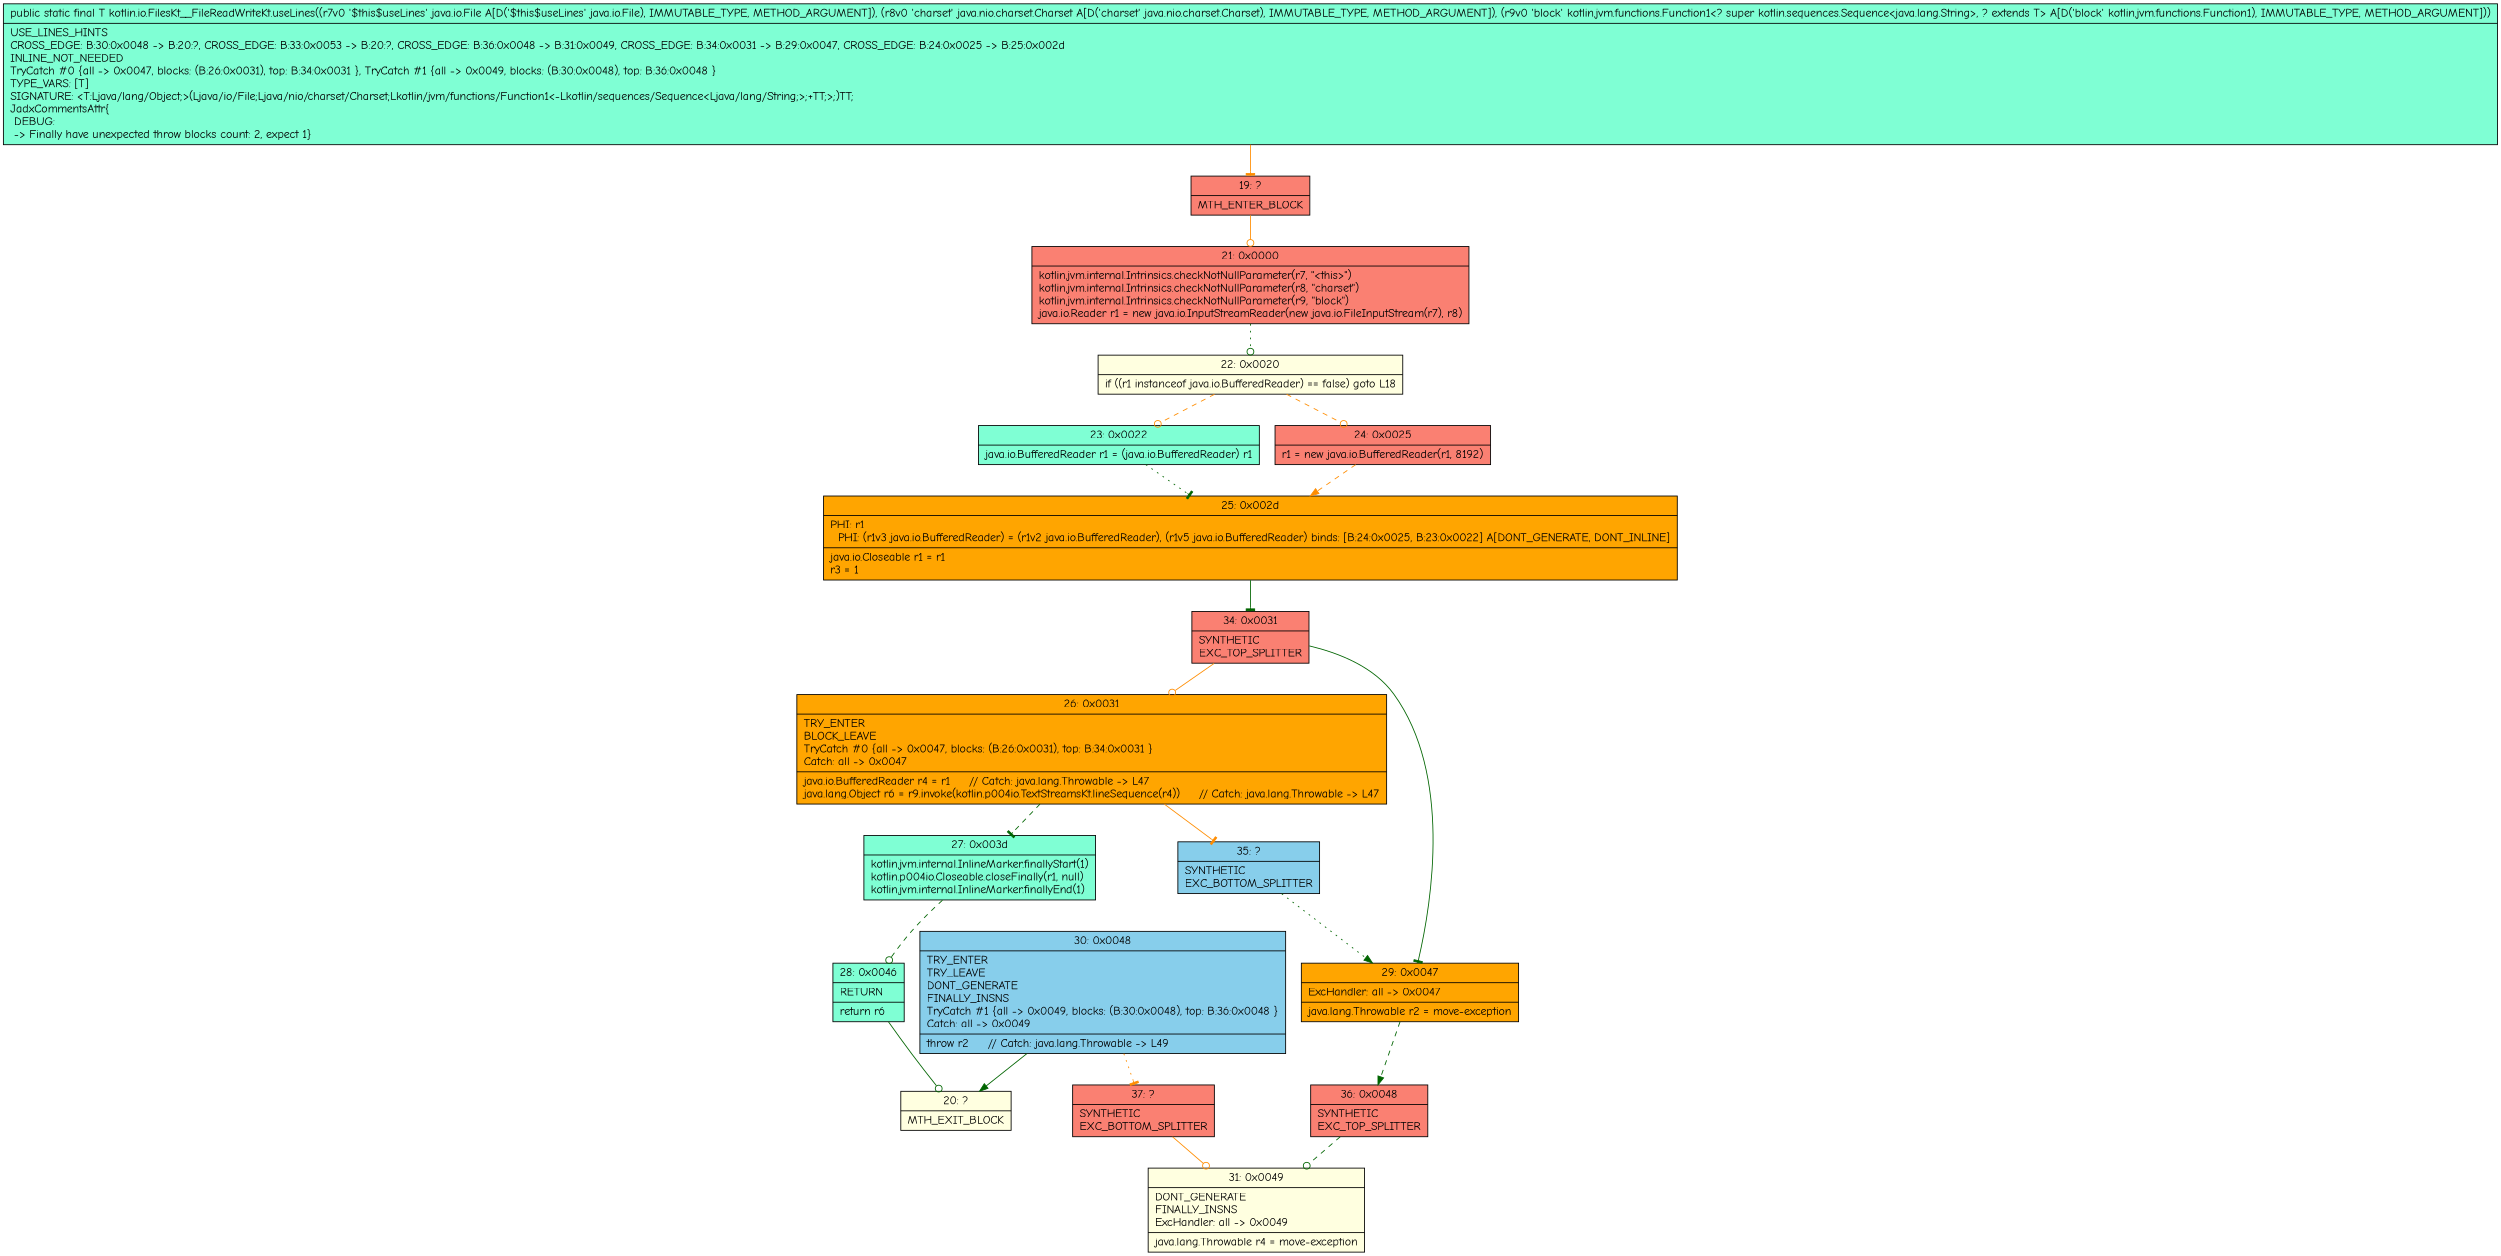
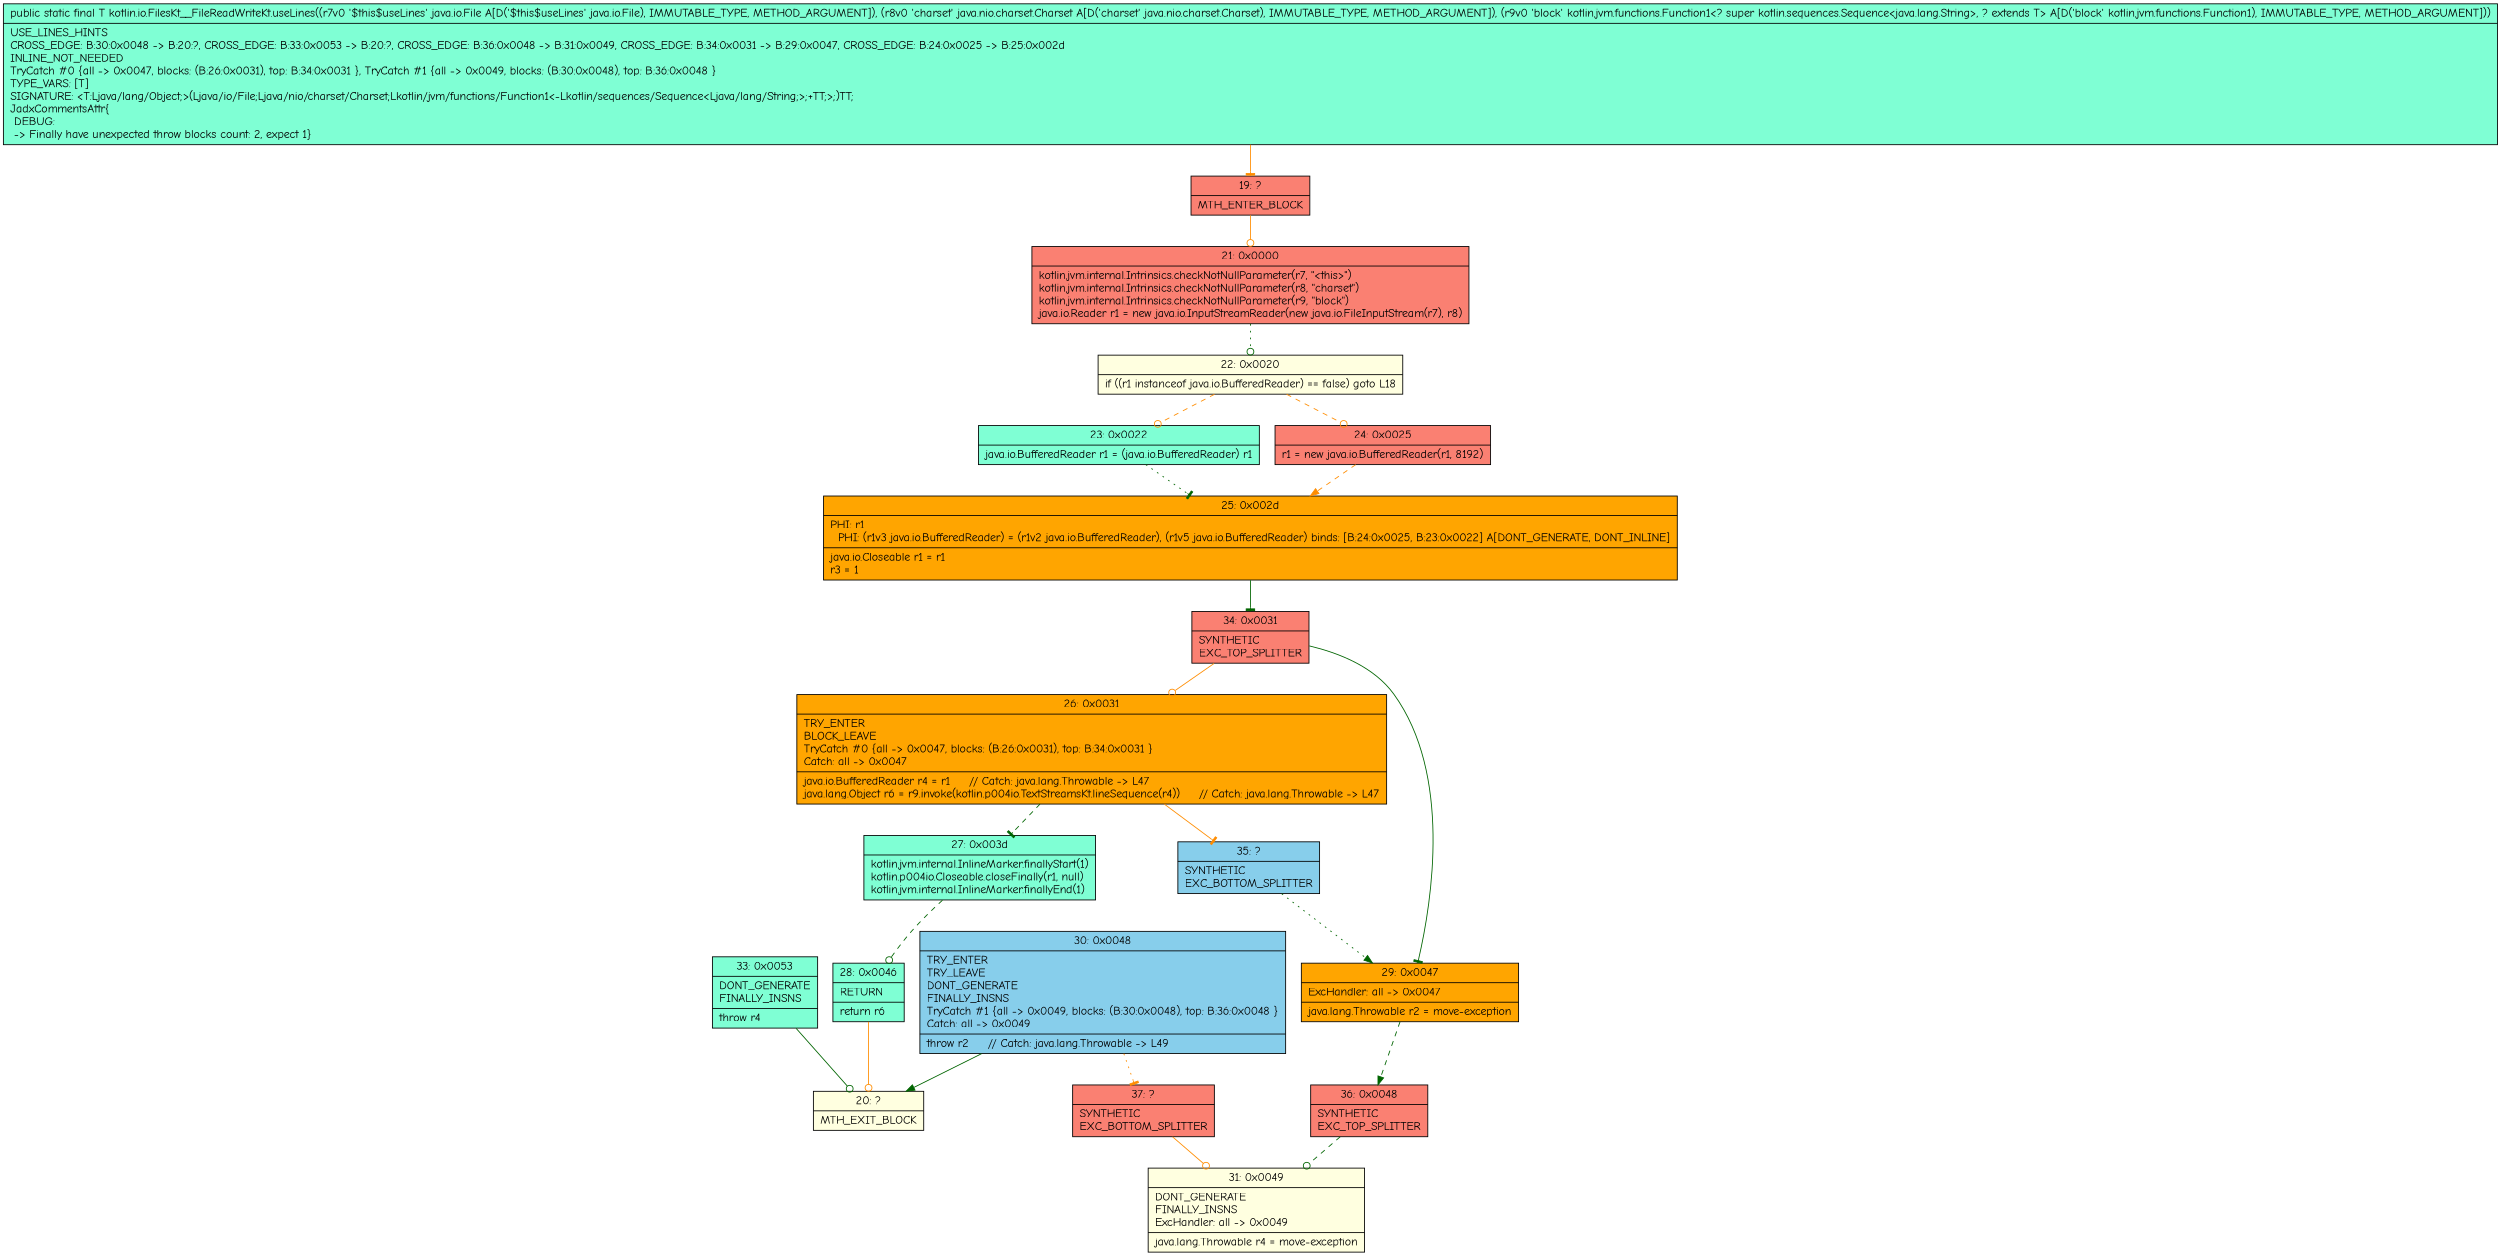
none -> (765, 992)
(912, 1054) -> (869, 1053)
